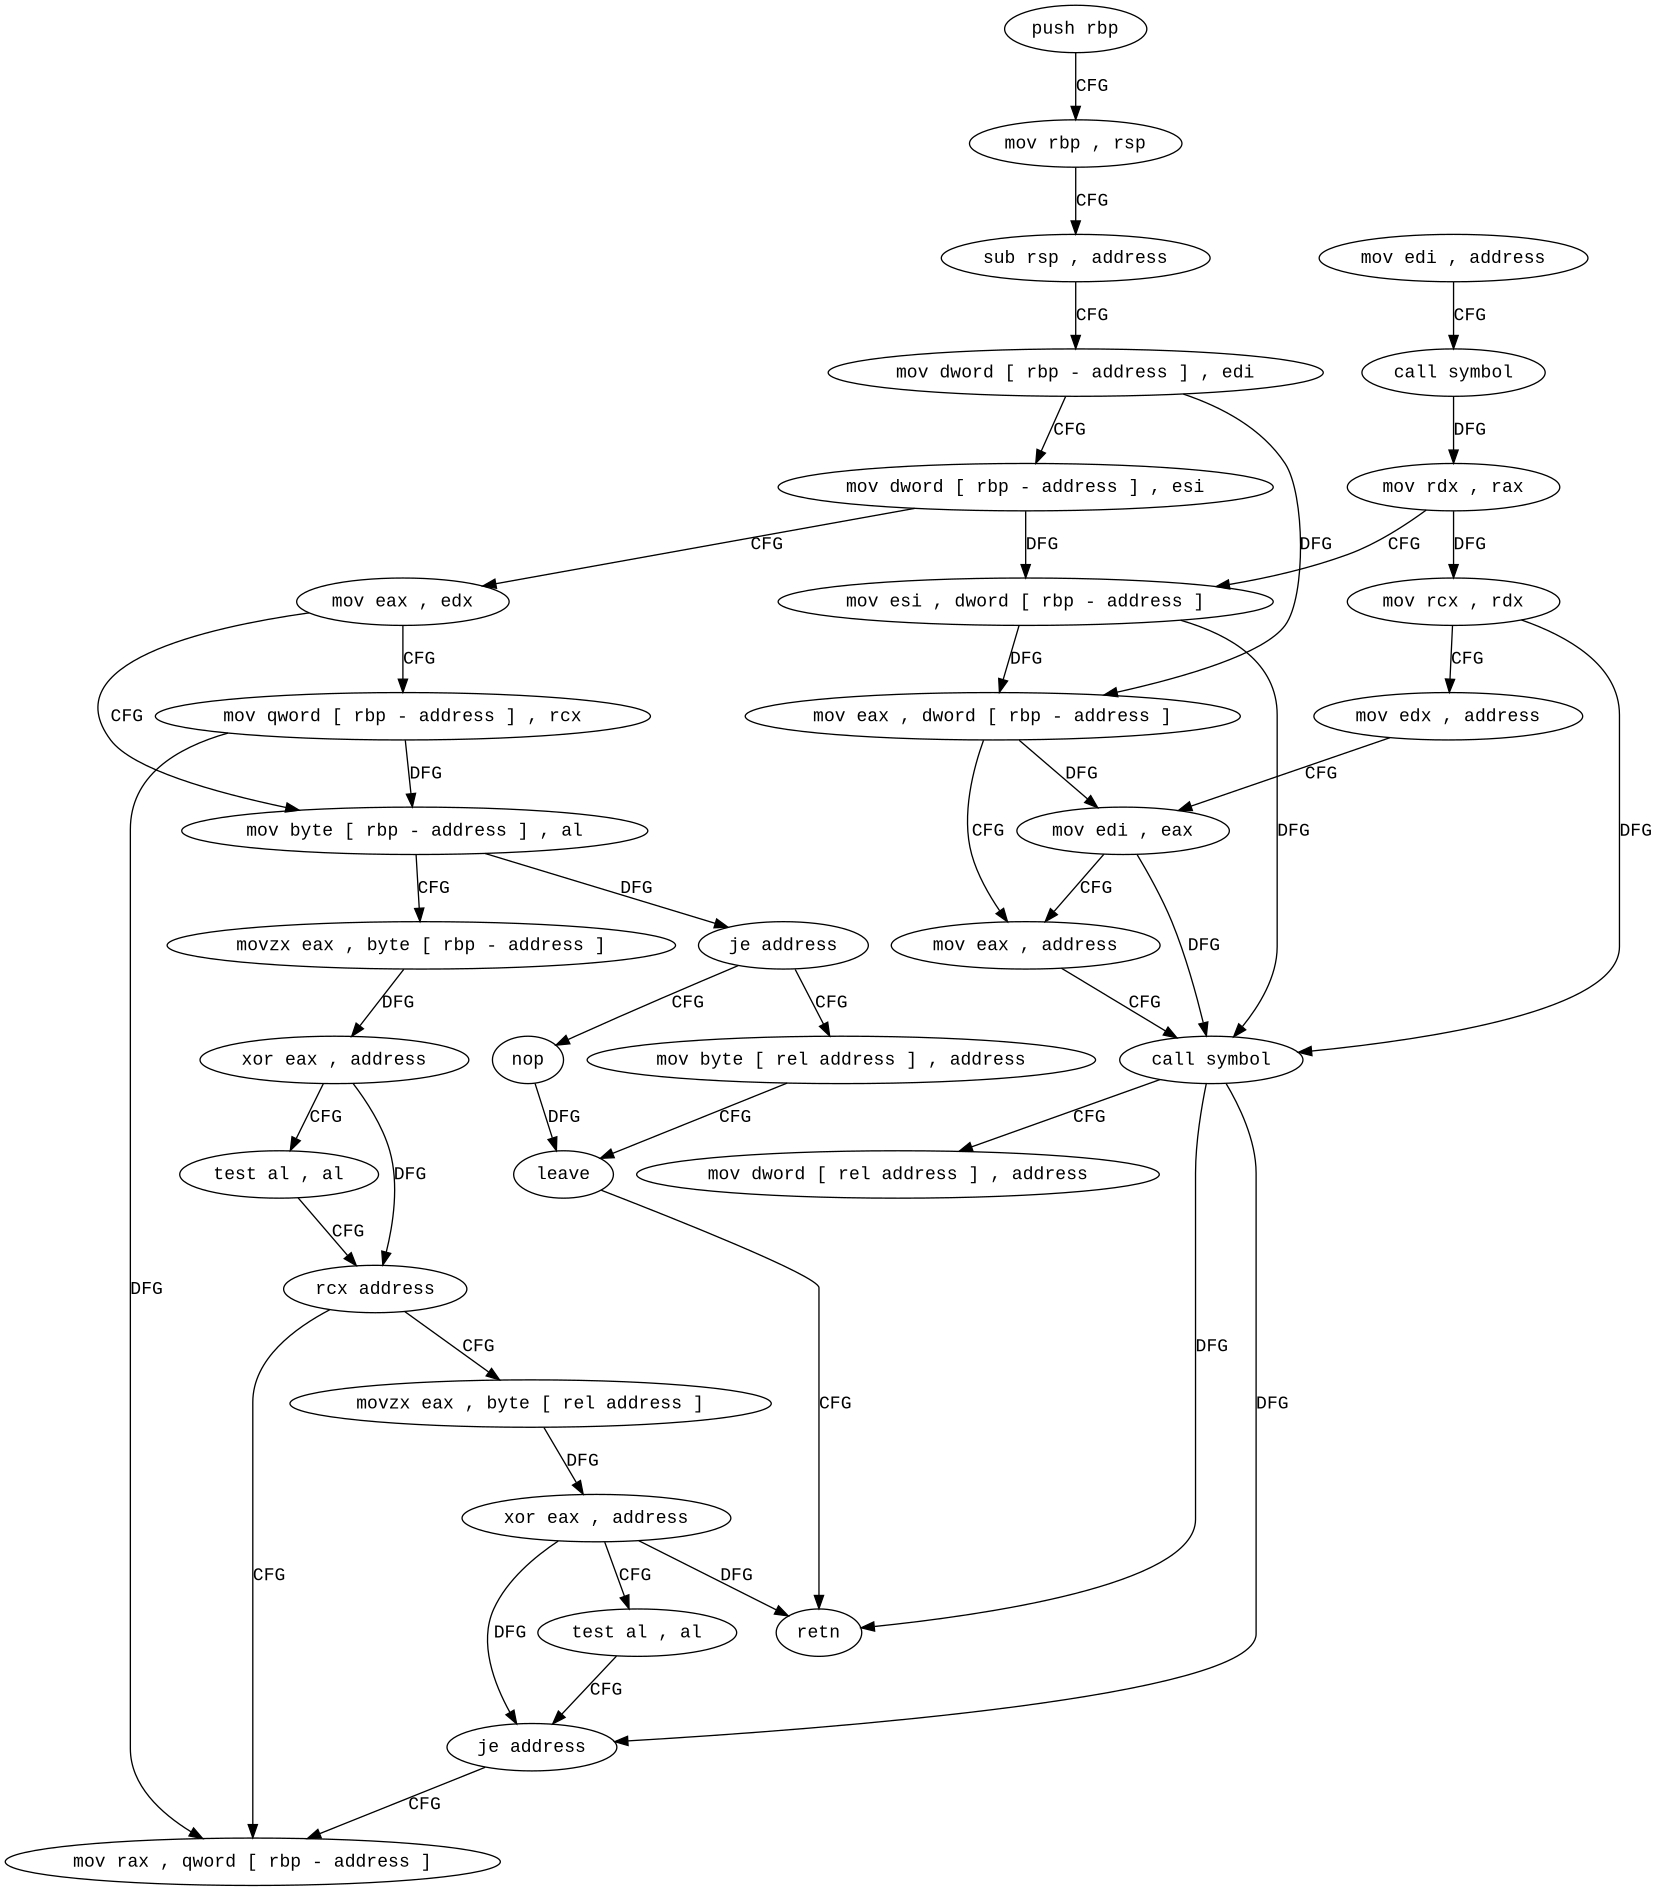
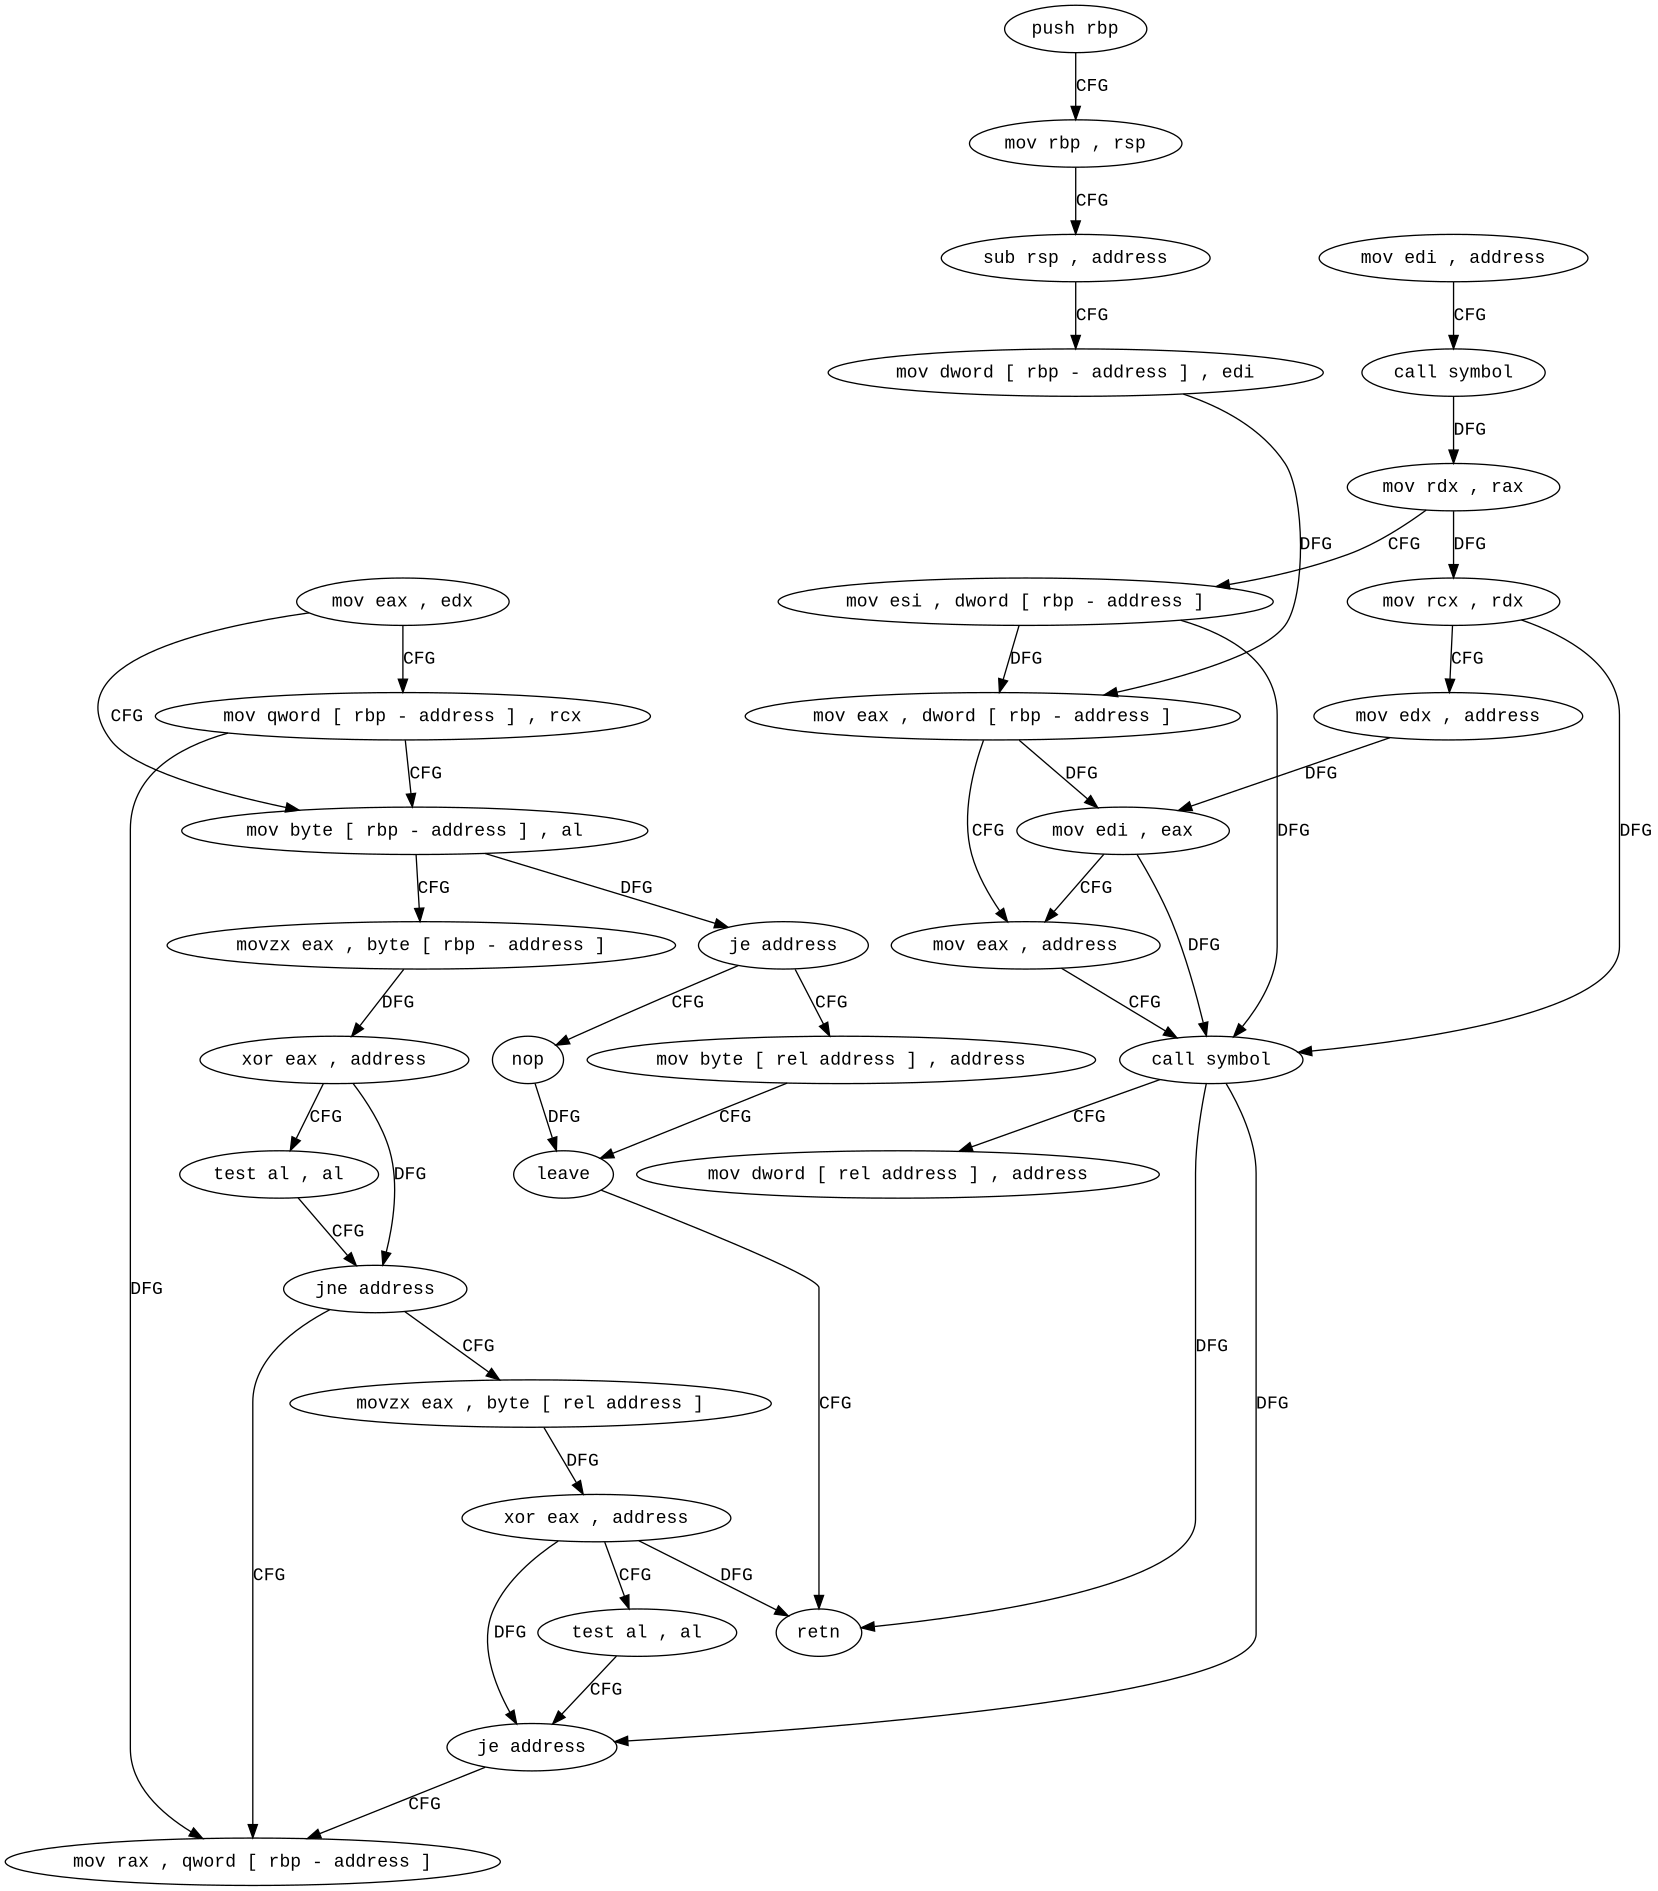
(1026, 487) -> none
(426, 774) -> (426, 774)
(1321, 774) -> (1321, 774)
(375, 1289) -> (375, 1289)
